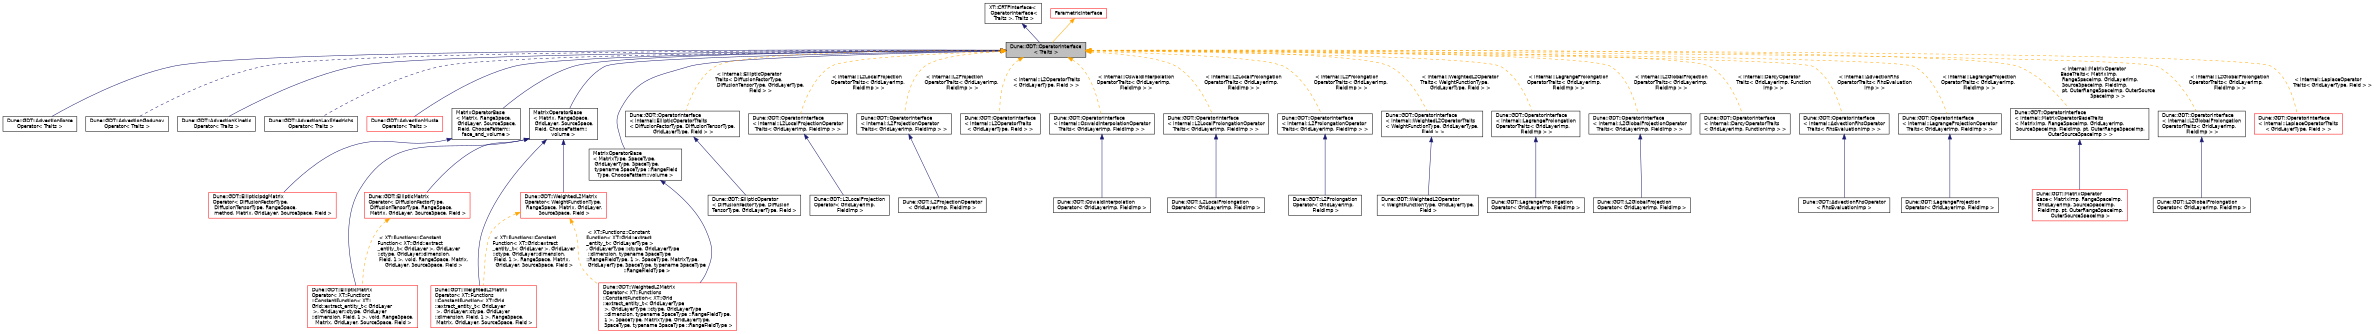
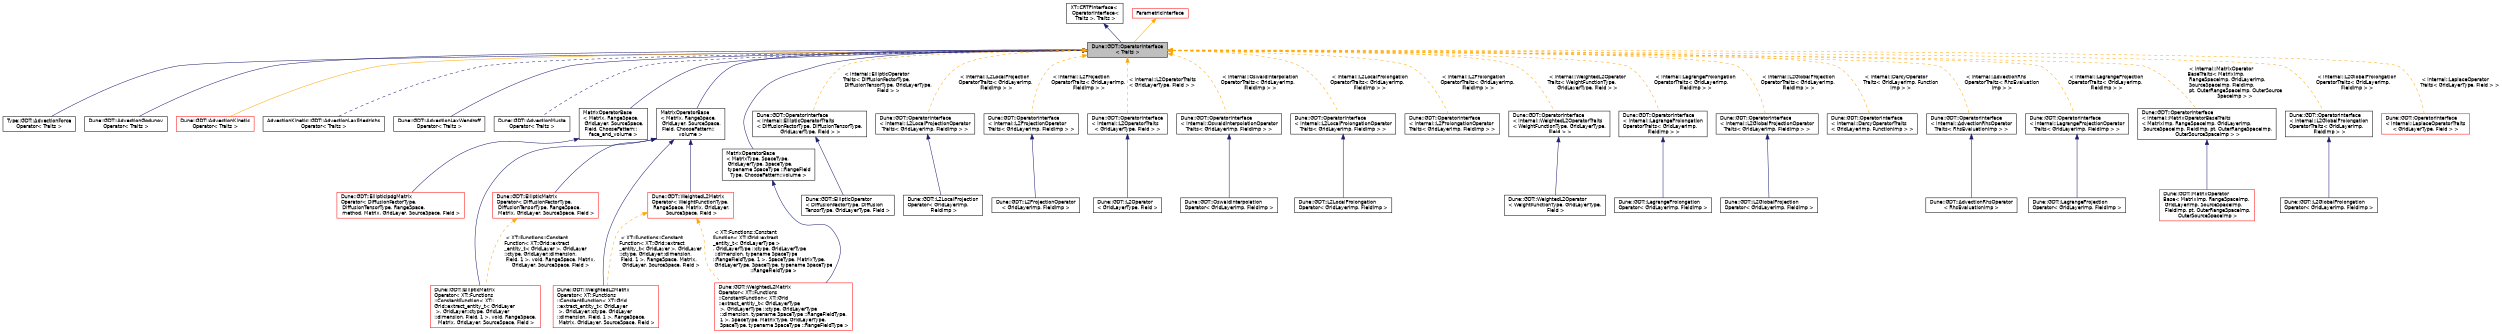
(369, 58) -> (606, 53)
(473, 58) -> (458, 60)
(566, 61) -> (681, 62)
(40, 124) -> (39, 124)
(216, 124) -> (215, 124)
(311, 124) -> (324, 124)
(405, 124) -> (532, 124)
none -> (439, 124)
none -> (1128, 205)
(1325, 205) -> none
